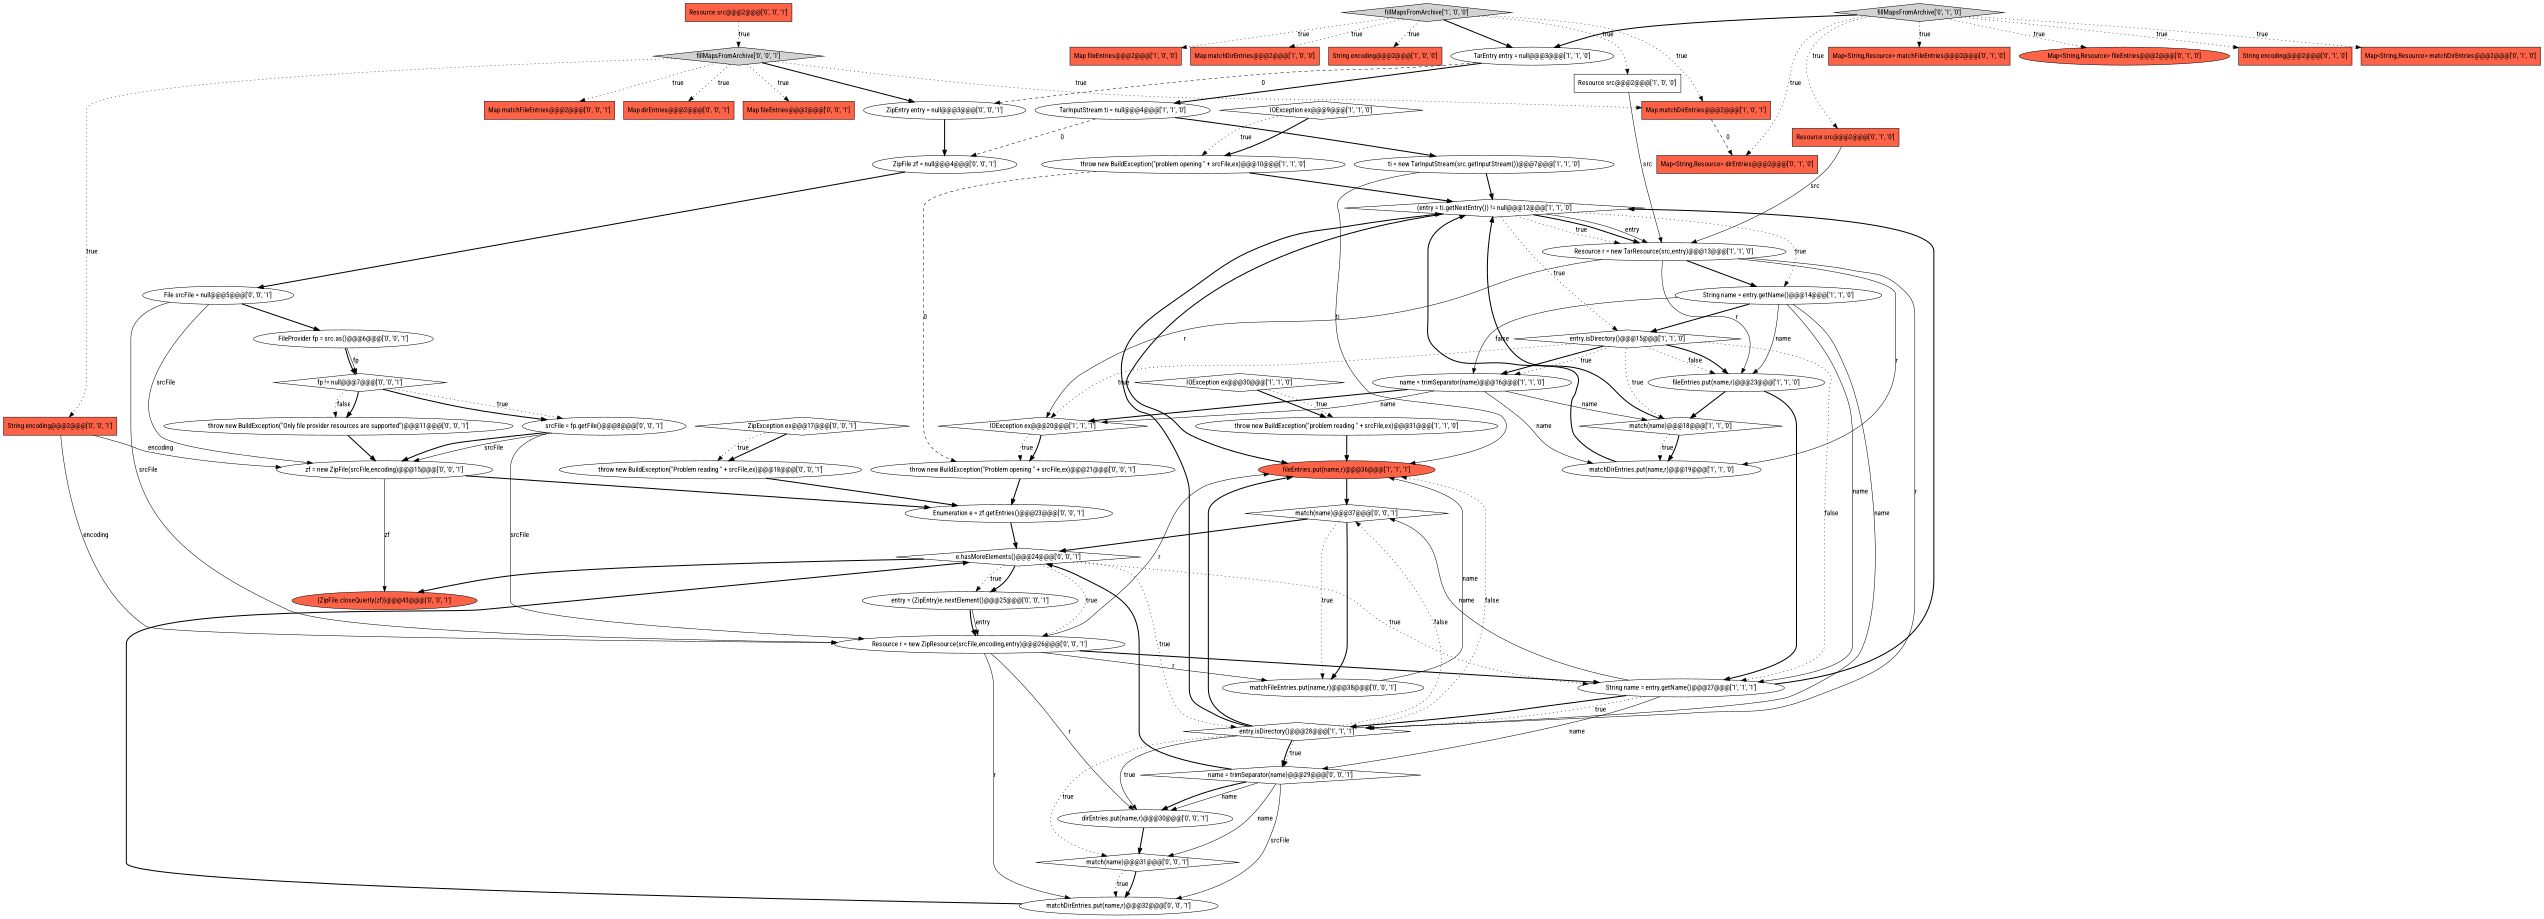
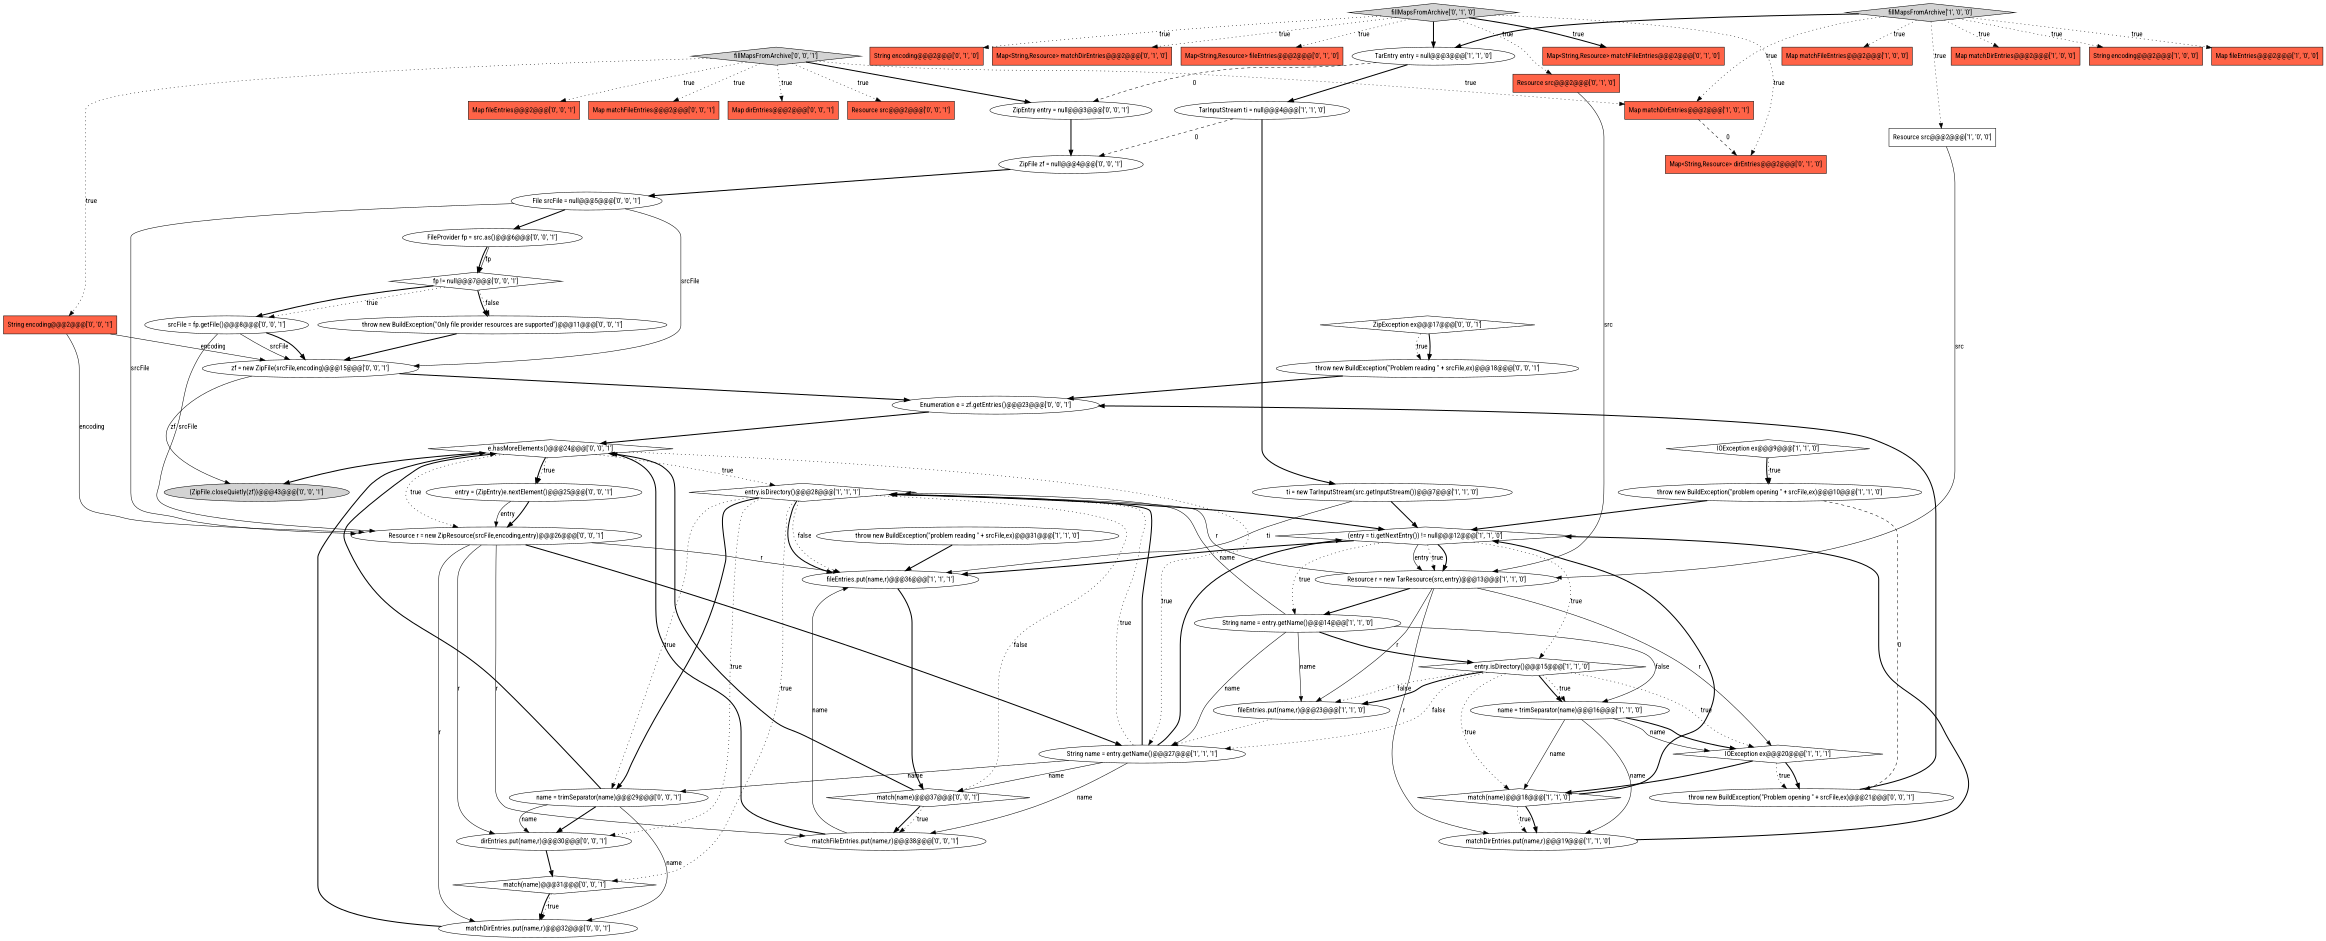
(739, 32) -> (834, 81)
(1919, 32) -> (1542, 31)
none -> (1847, 56)
(2124, 56) -> (1262, 56)
(1239, 383) -> none
(1710, 403) -> (1663, 780)
(1347, 470) -> (890, 580)
(1796, 549) -> (1225, 732)
(385, 601) -> (257, 492)
none -> (686, 672)
(1161, 748) -> (730, 689)
(1281, 775) -> (609, 798)
none -> (1035, 807)
(1233, 831) -> none
(1280, 841) -> (674, 863)
